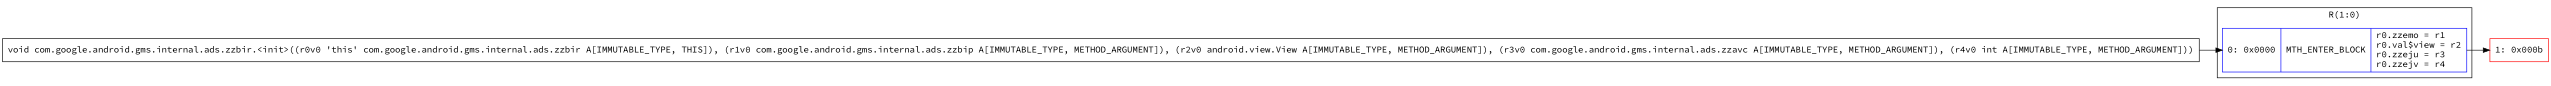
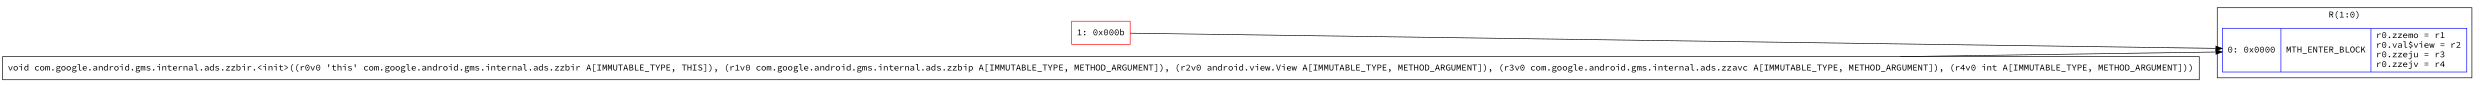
(2476, 50) -> (1673, 41)
